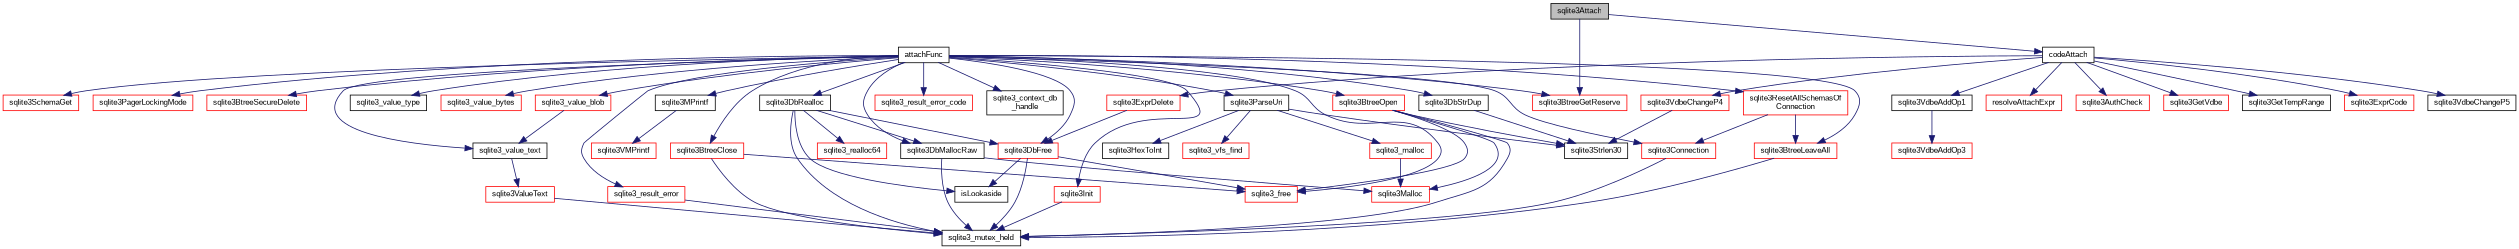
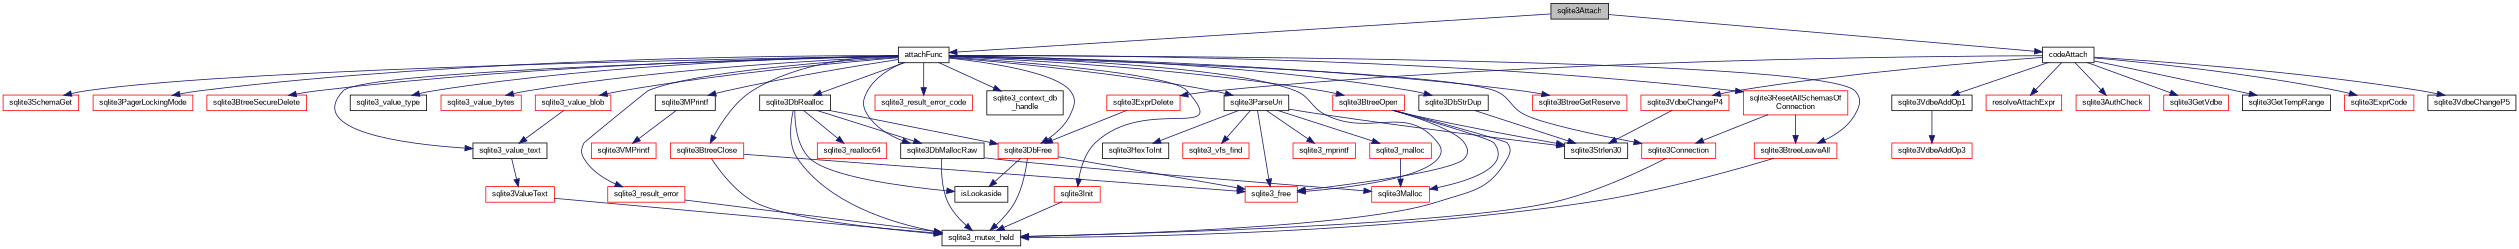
(1580, 53) -> (1254, 33)
none -> (1263, 145)
none -> (1324, 151)
